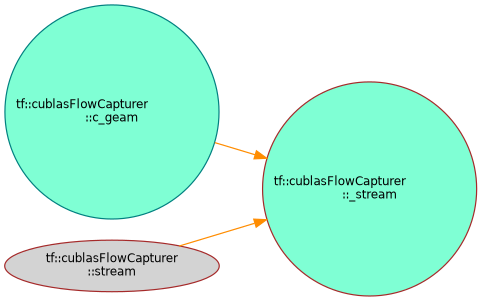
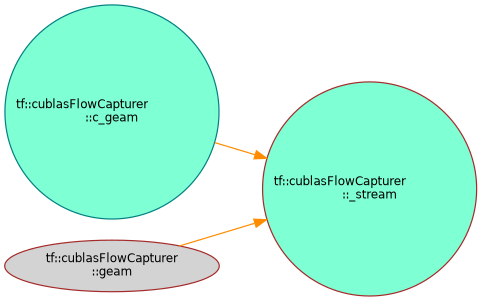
(112, 266) -> (112, 266)
